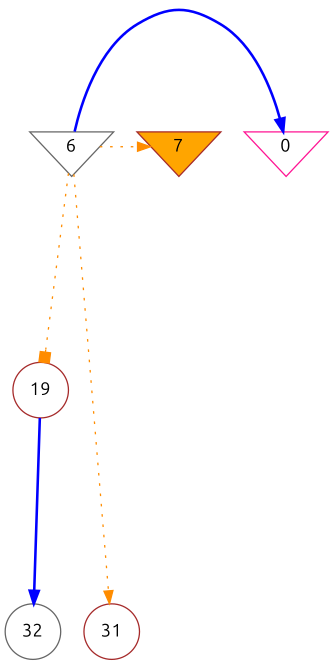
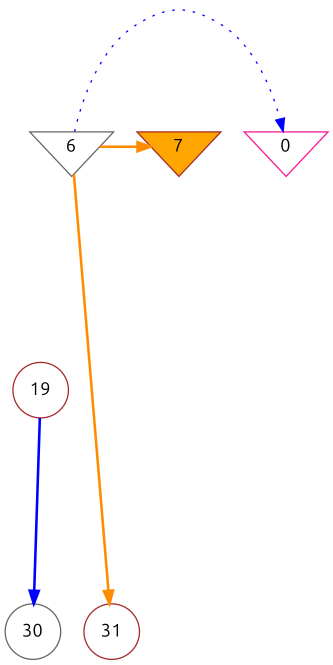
(172, 10) -> (172, 10)
(119, 147) -> (119, 147)
(57, 261) -> none
(91, 383) -> (91, 383)
(33, 632) -> (33, 632)
